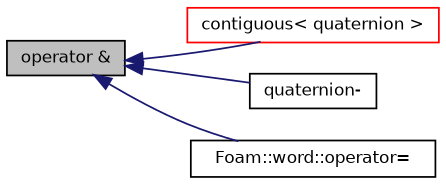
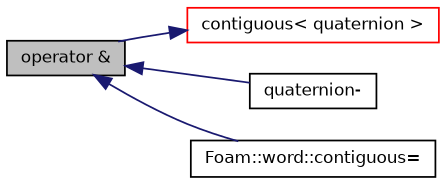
(202, 52) -> (144, 37)
(313, 159) -> (313, 159)
